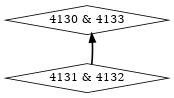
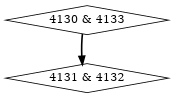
(92, 53) -> (82, 45)
